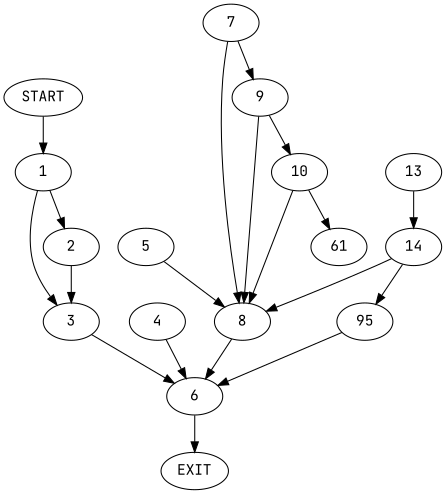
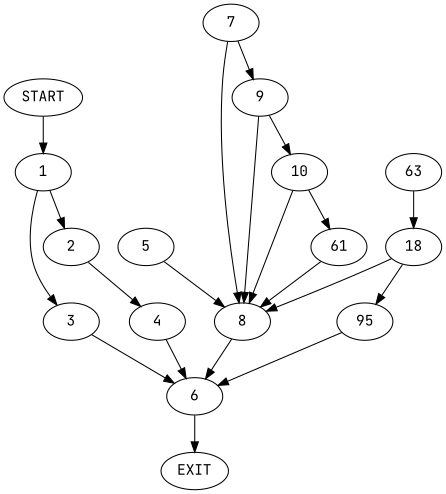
(414, 172) -> (414, 172)
(414, 247) -> (414, 247)
(71, 279) -> (111, 281)
none -> (295, 281)
